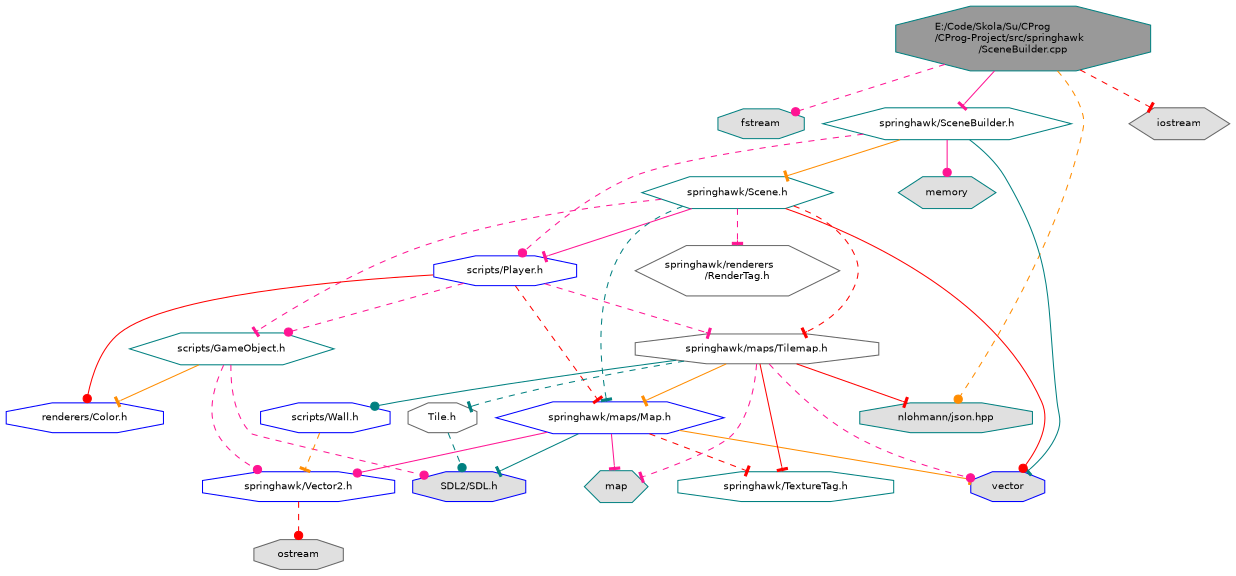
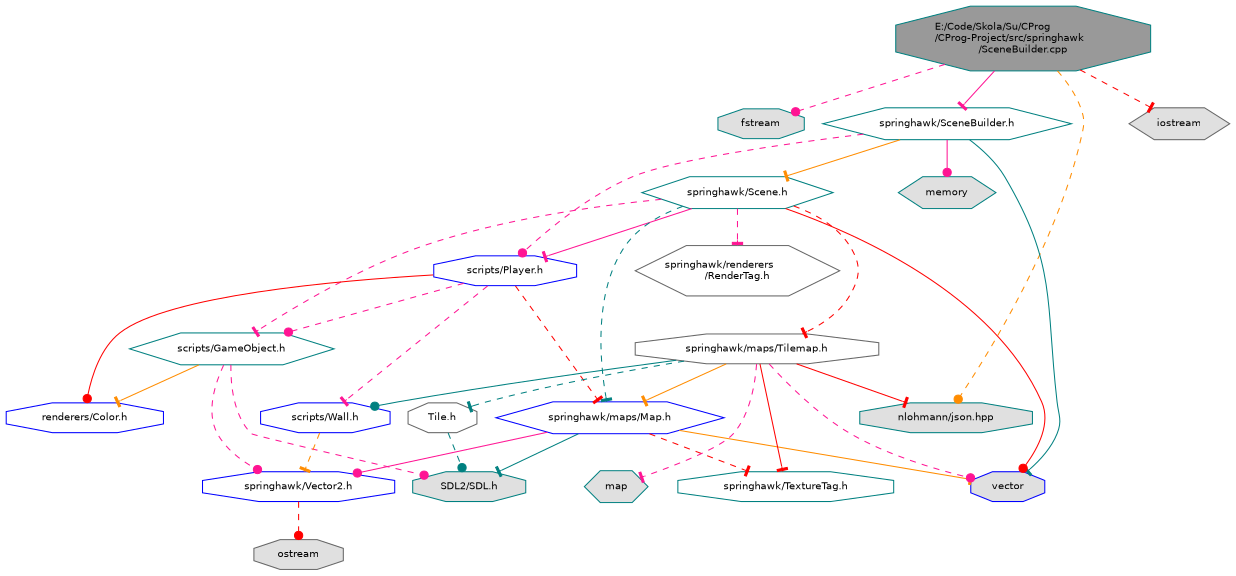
(625, 308) -> (417, 343)
(613, 450) -> none
(469, 487) -> (469, 487)
